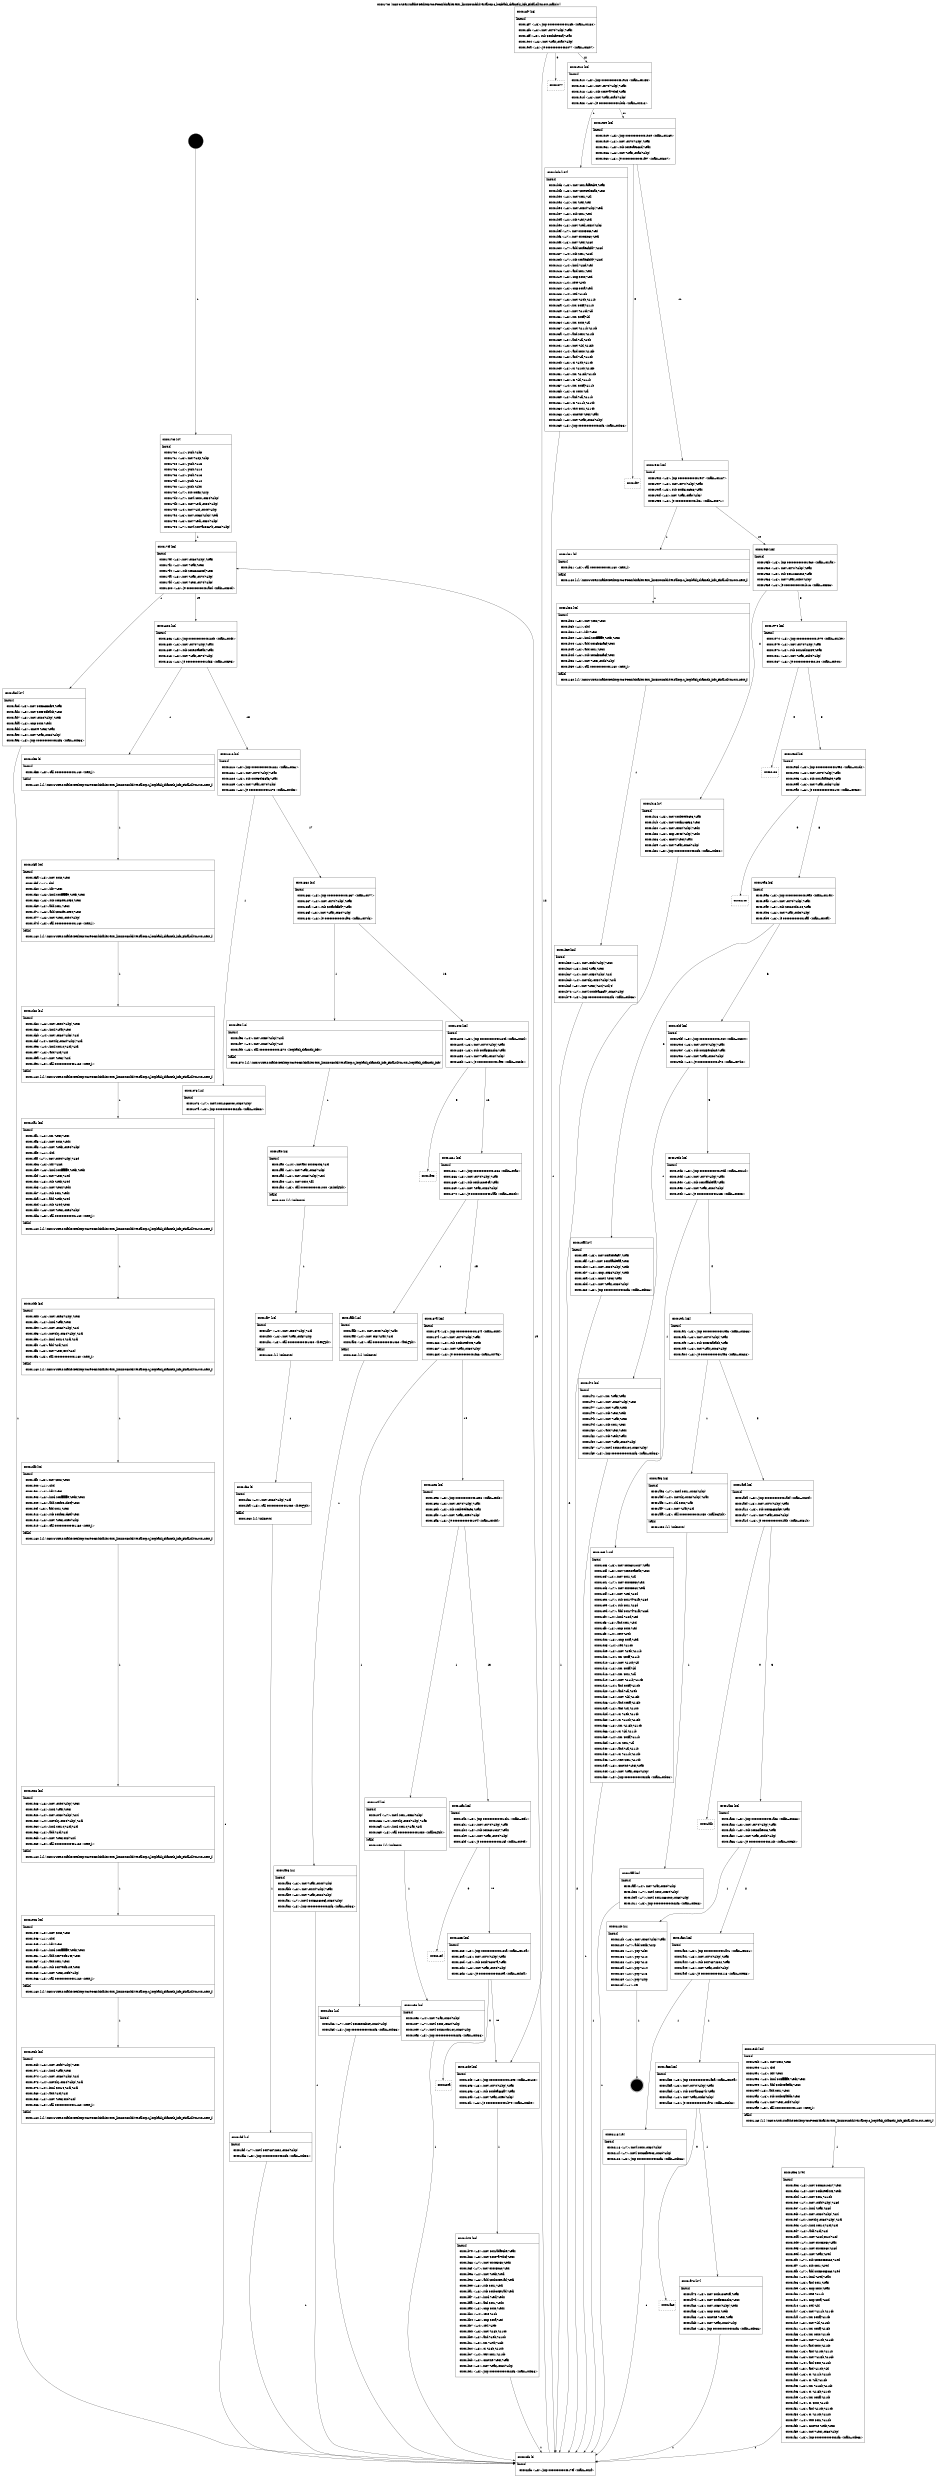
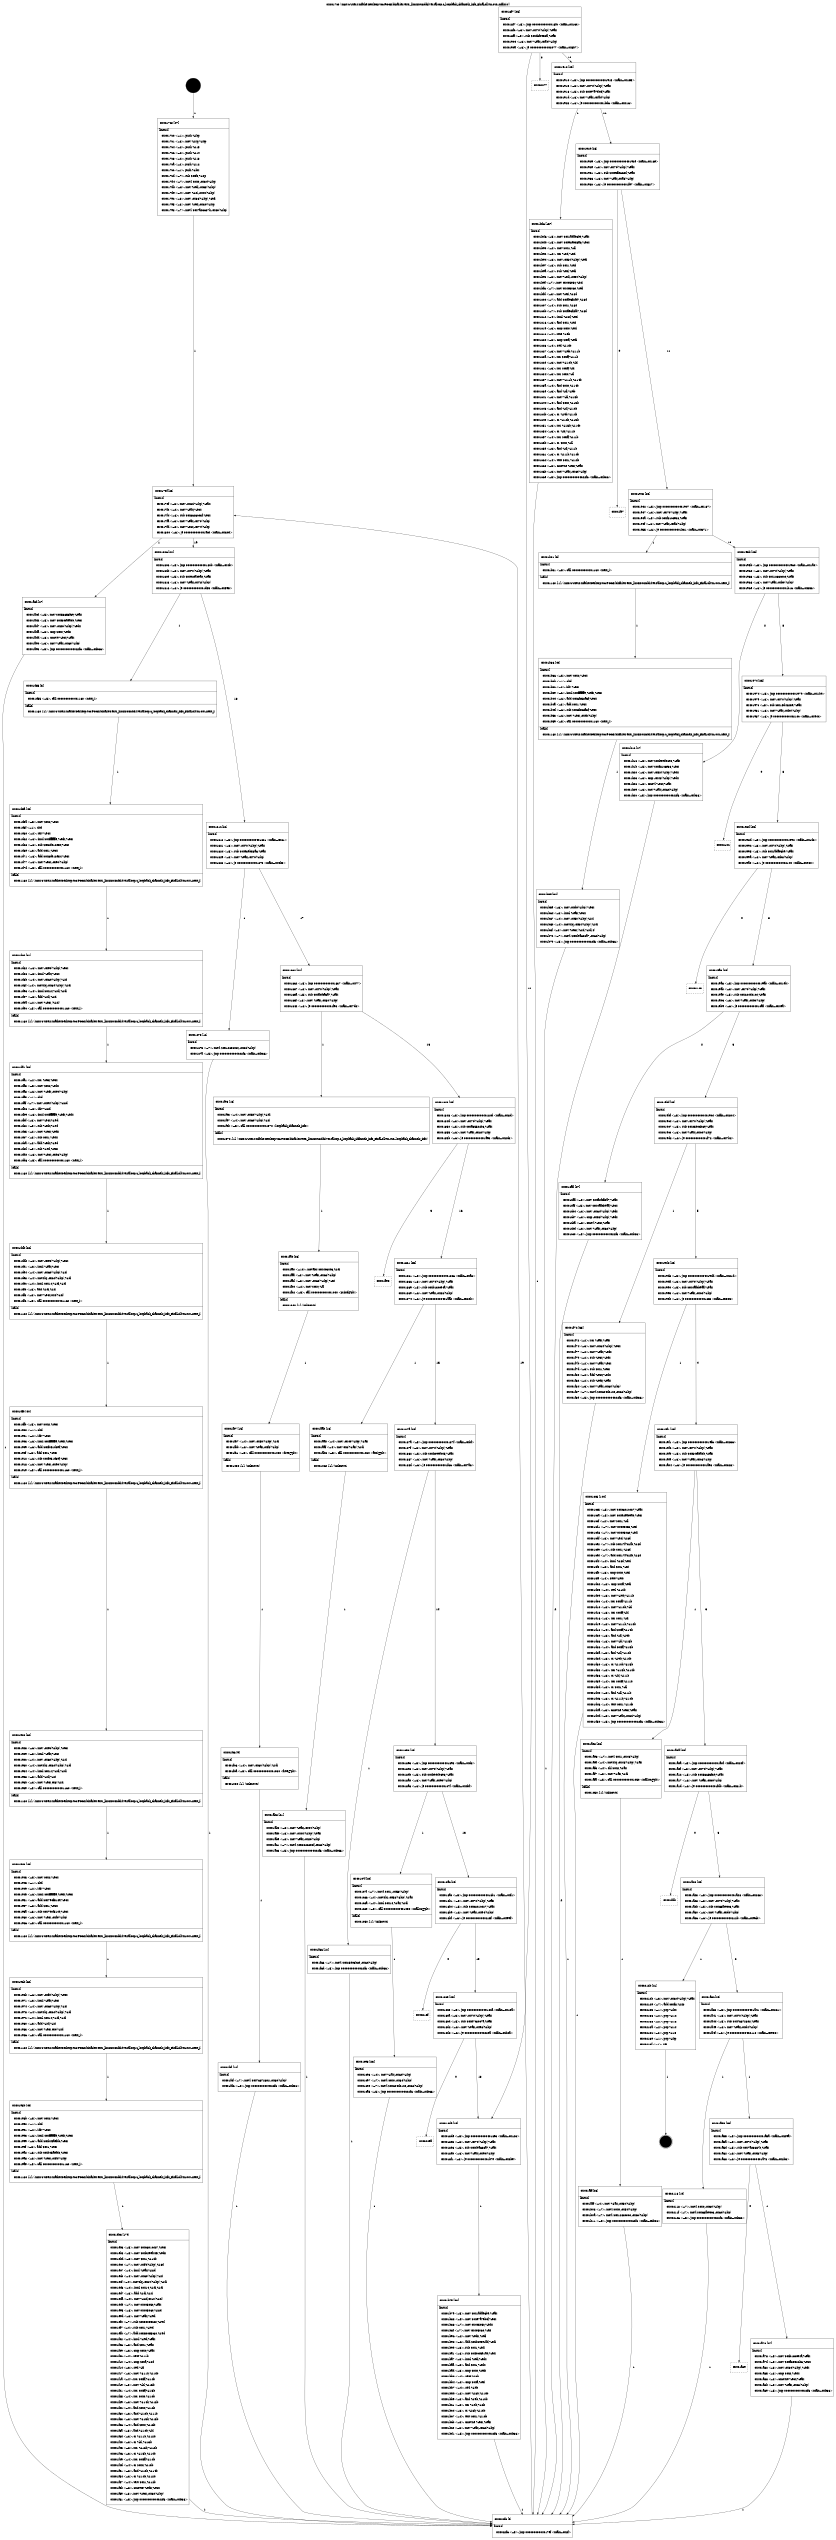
none -> (106, 2076)
